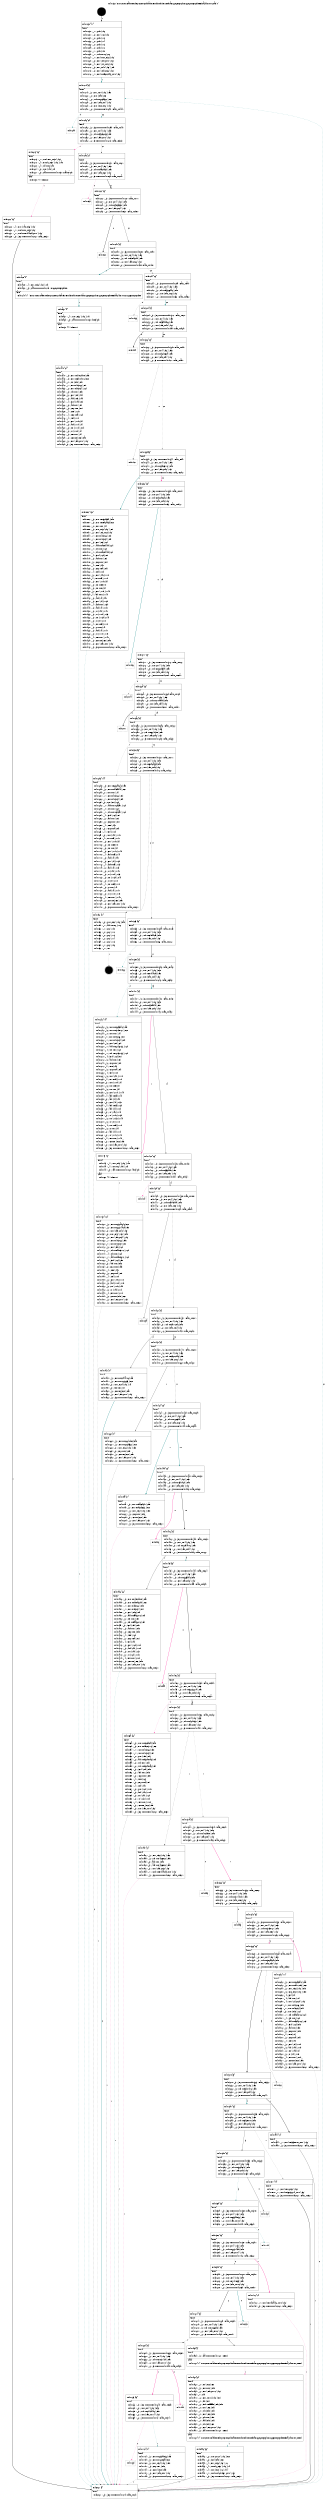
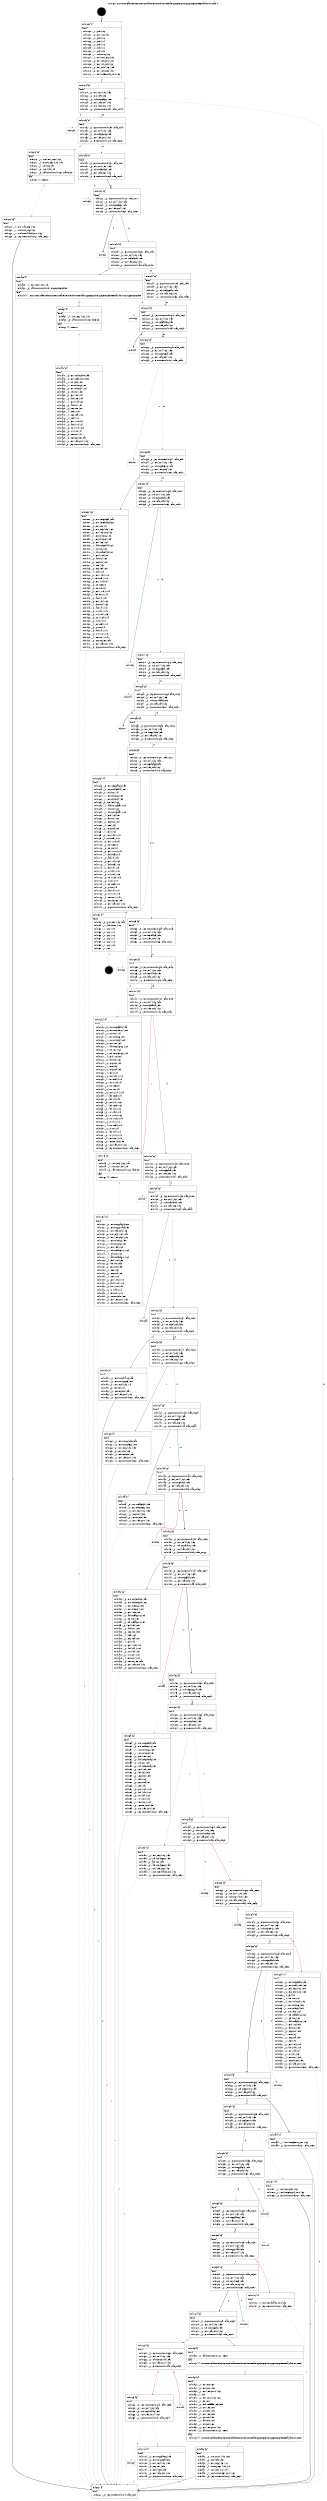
(171, 1518) -> (177, 1524)
